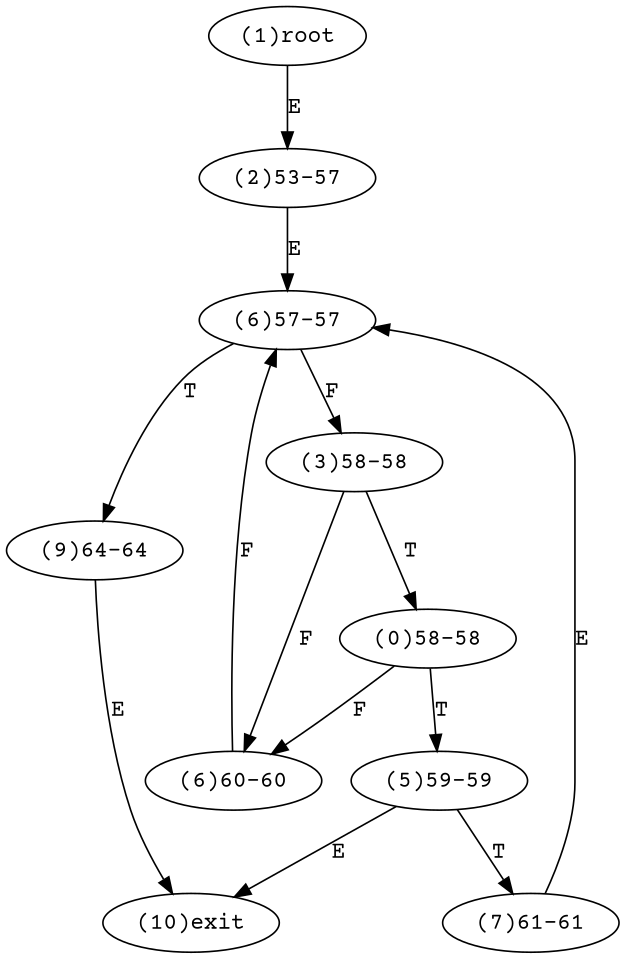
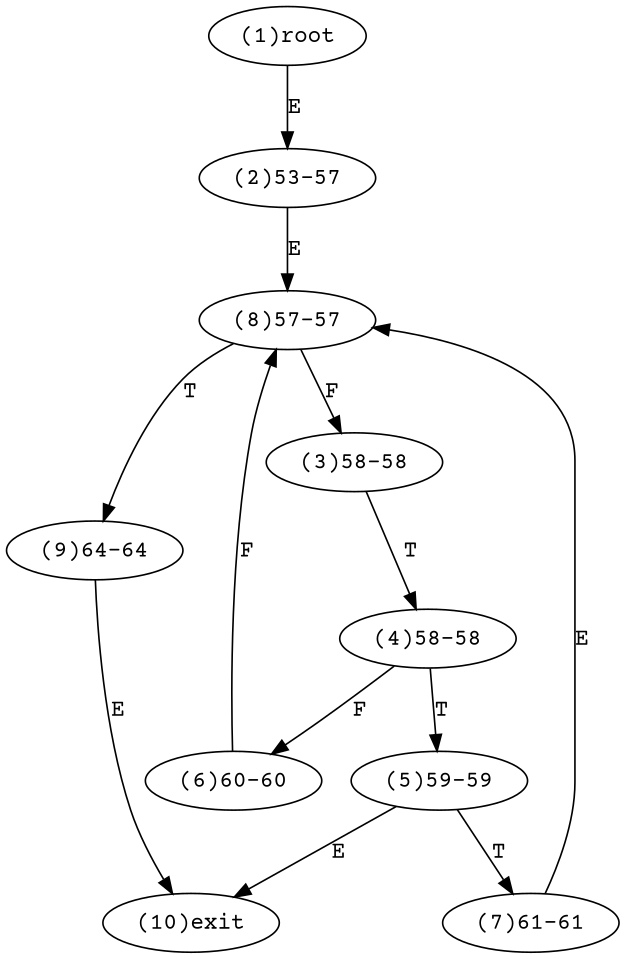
(287, 320) -> (287, 320)
(297, 614) -> none
(428, 639) -> (428, 639)
